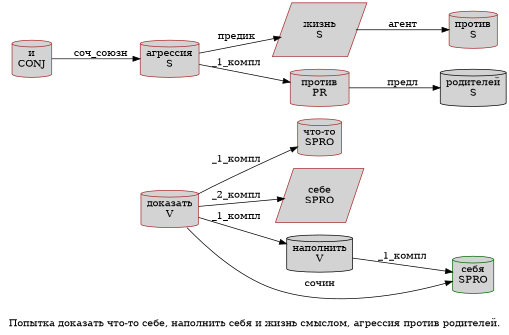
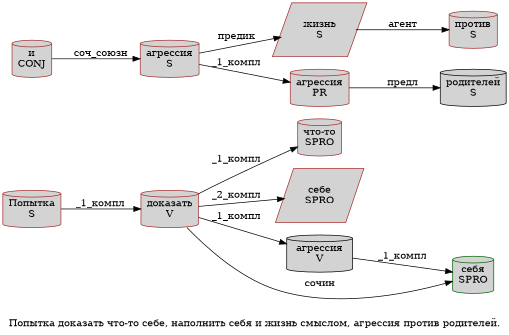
(320, 88) -> (320, 88)
none -> (32, 209)
(320, 254) -> (320, 254)
